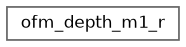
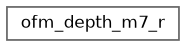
(93, 23) -> (93, 23)
